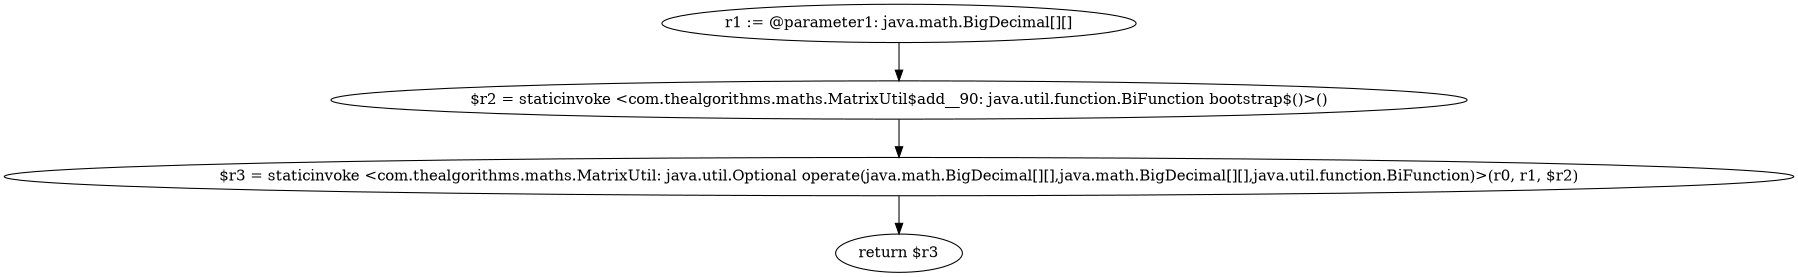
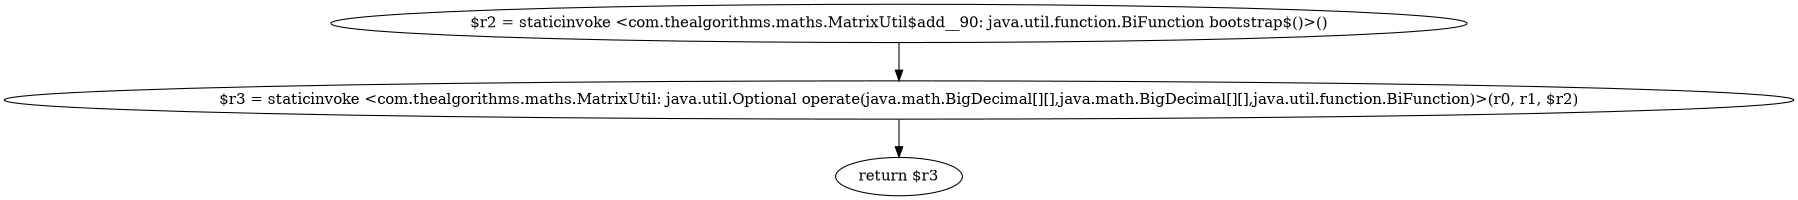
(899, 23) -> none
